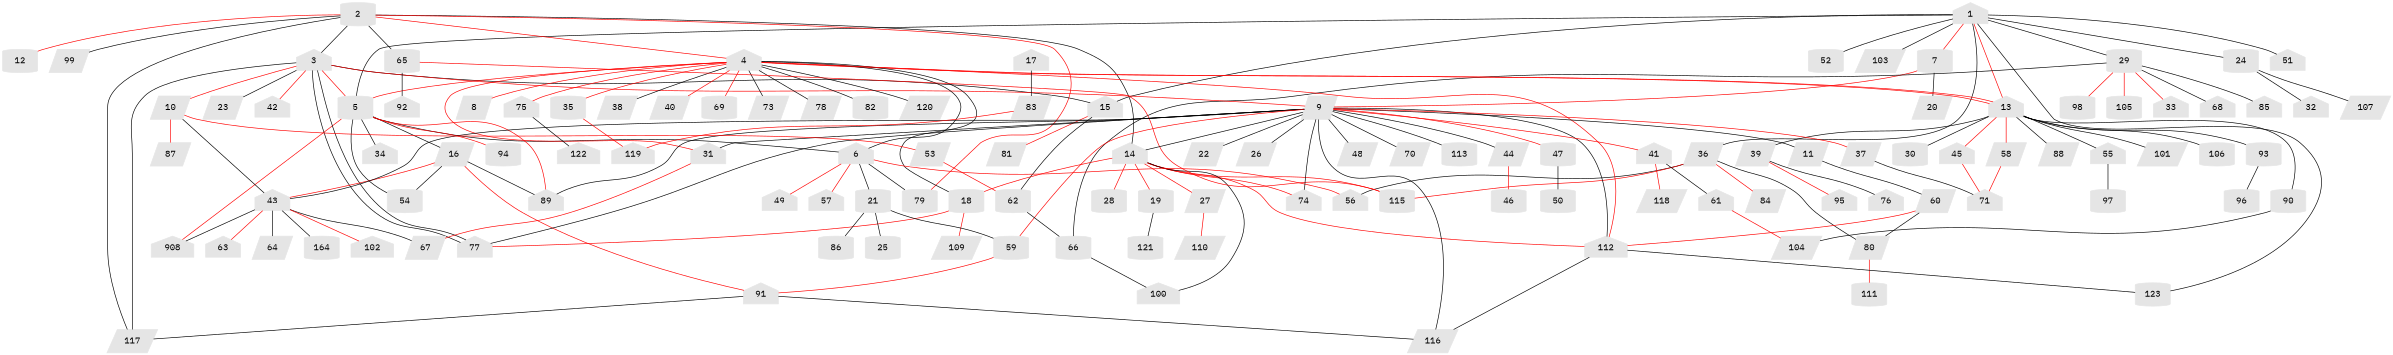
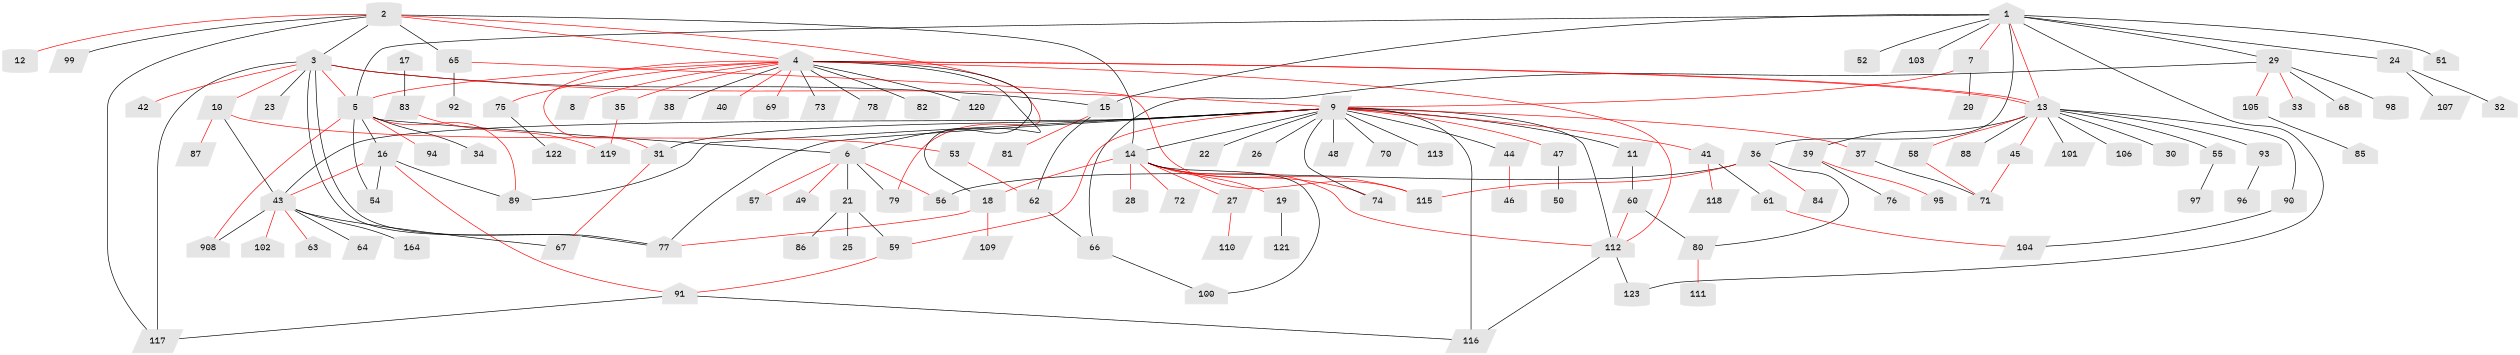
(2198, 81) -> (2308, 133)
(2101, 84) -> (2333, 82)
none -> (1180, 201)
